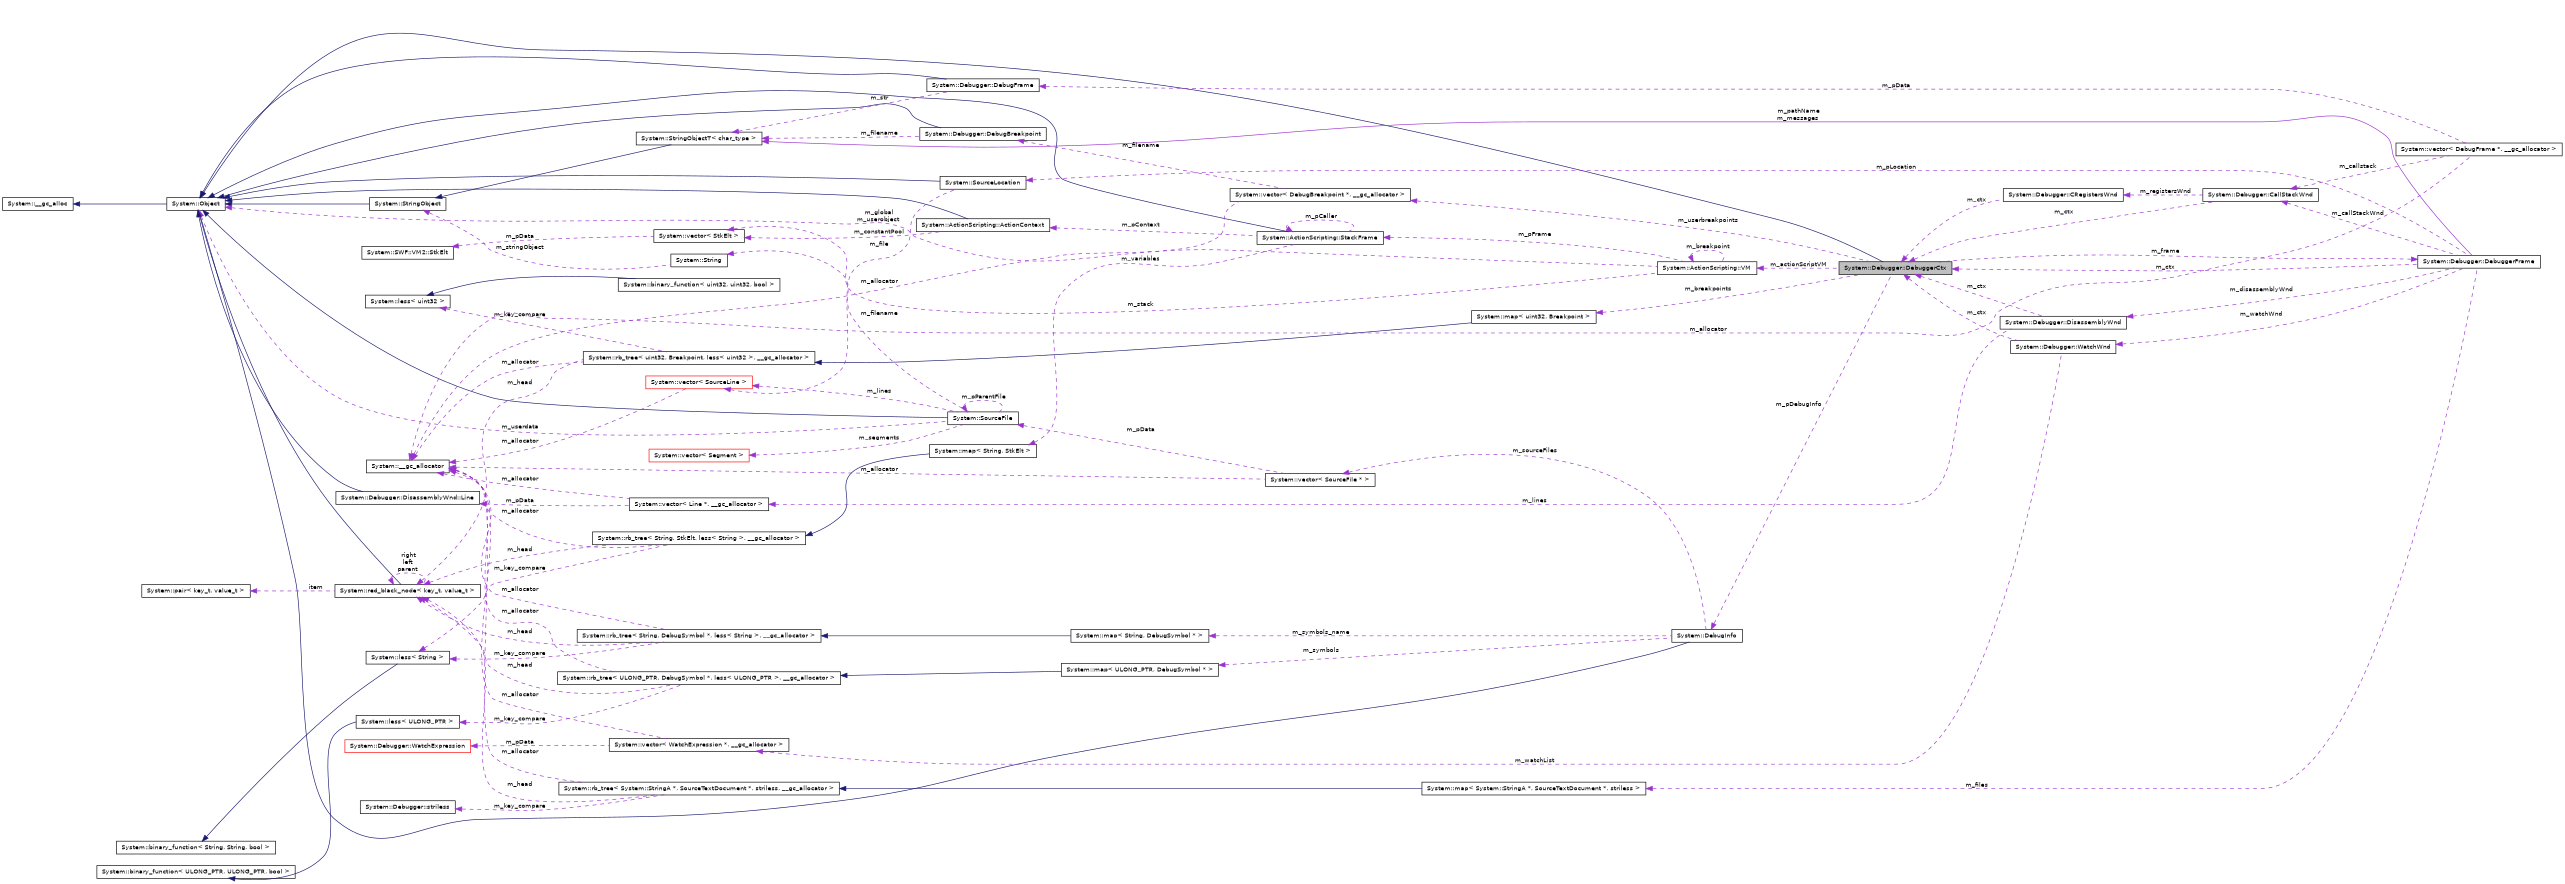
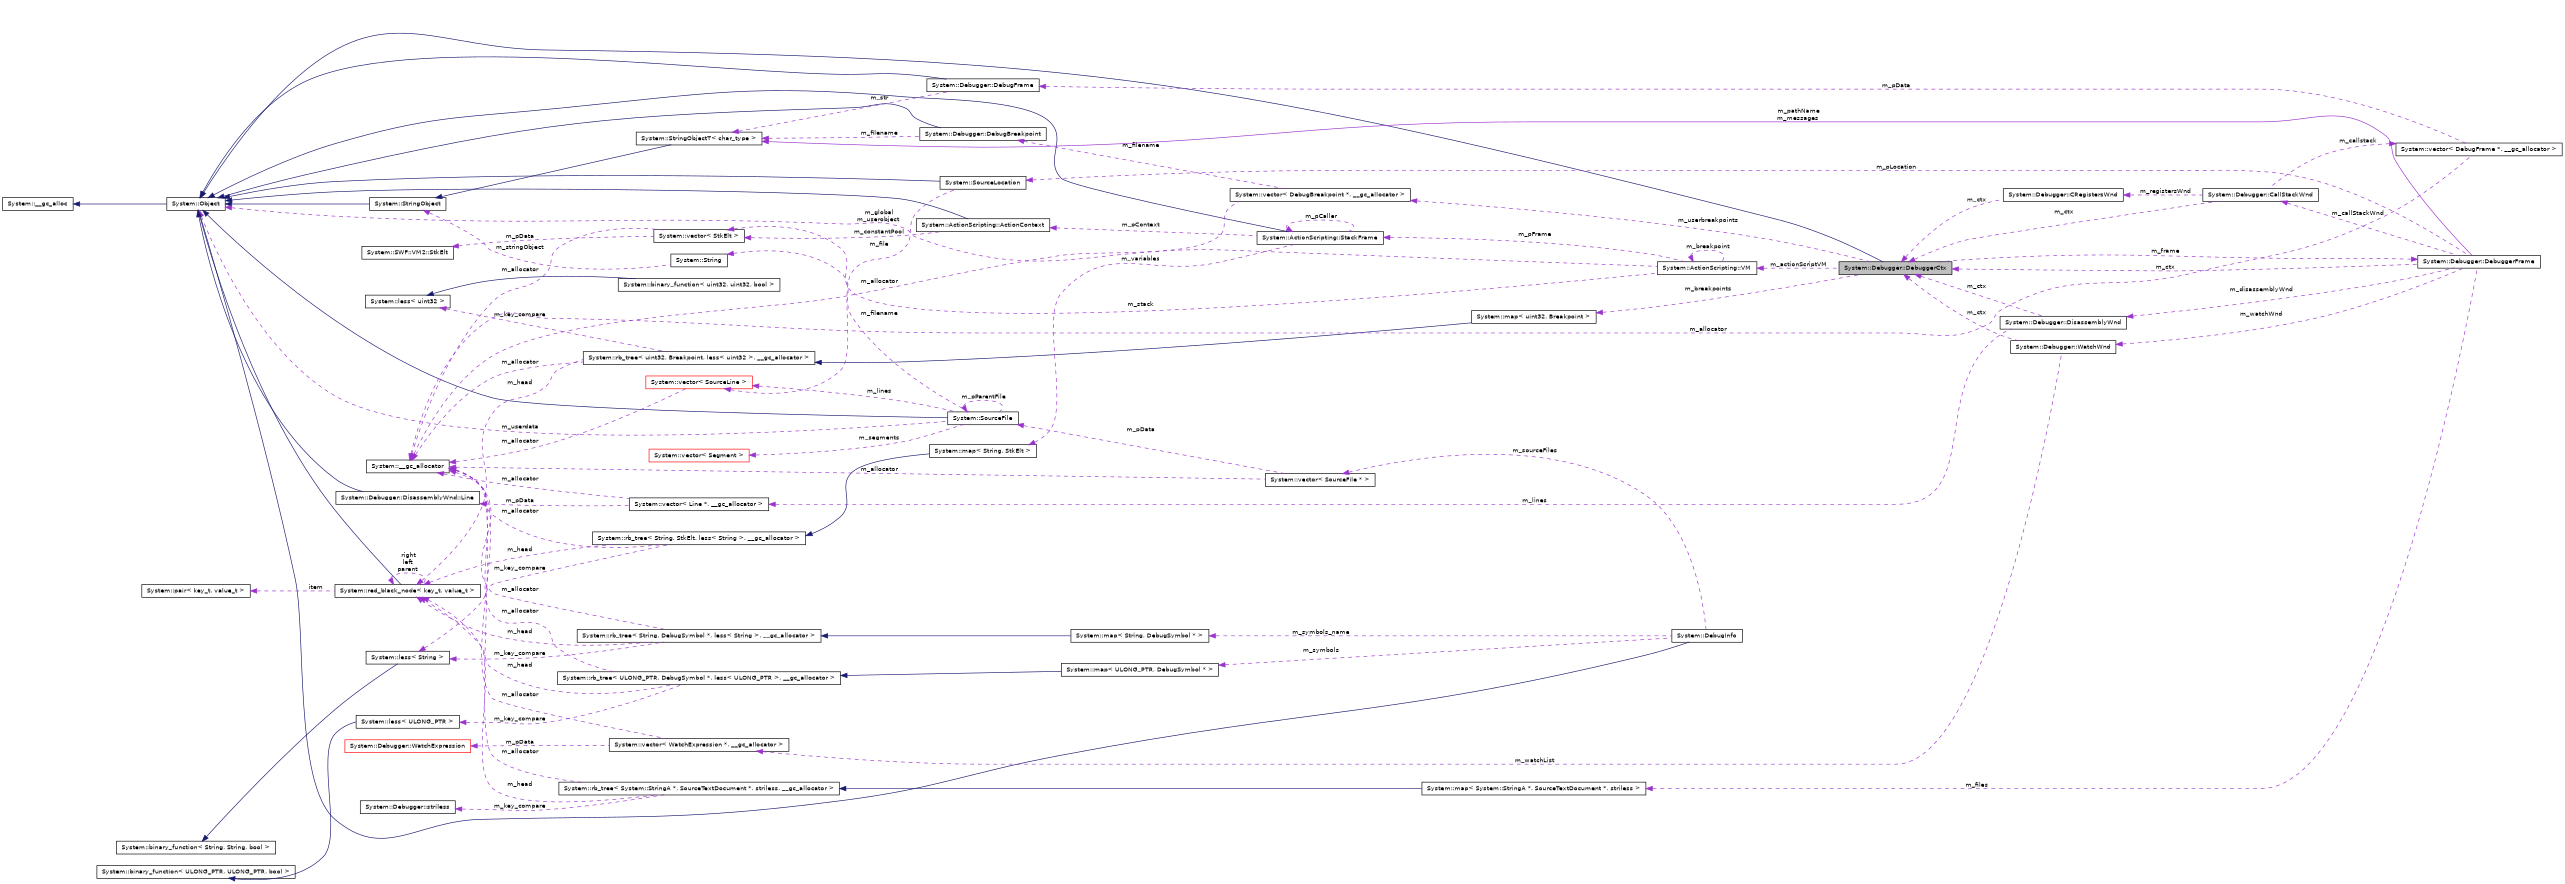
(2373, 172) -> (2324, 155)
none -> (503, 294)
(1803, 449) -> none
